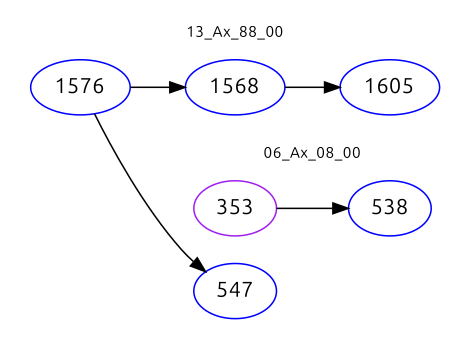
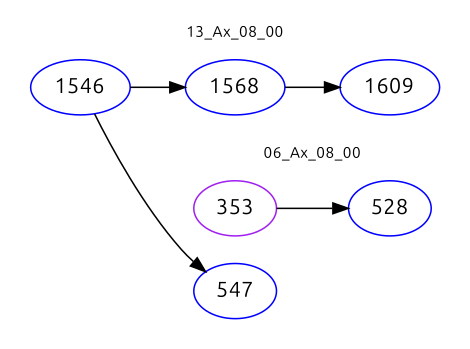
(235, 33) -> (235, 33)
(80, 87) -> (80, 87)
(390, 87) -> (390, 87)
(390, 208) -> (390, 208)
